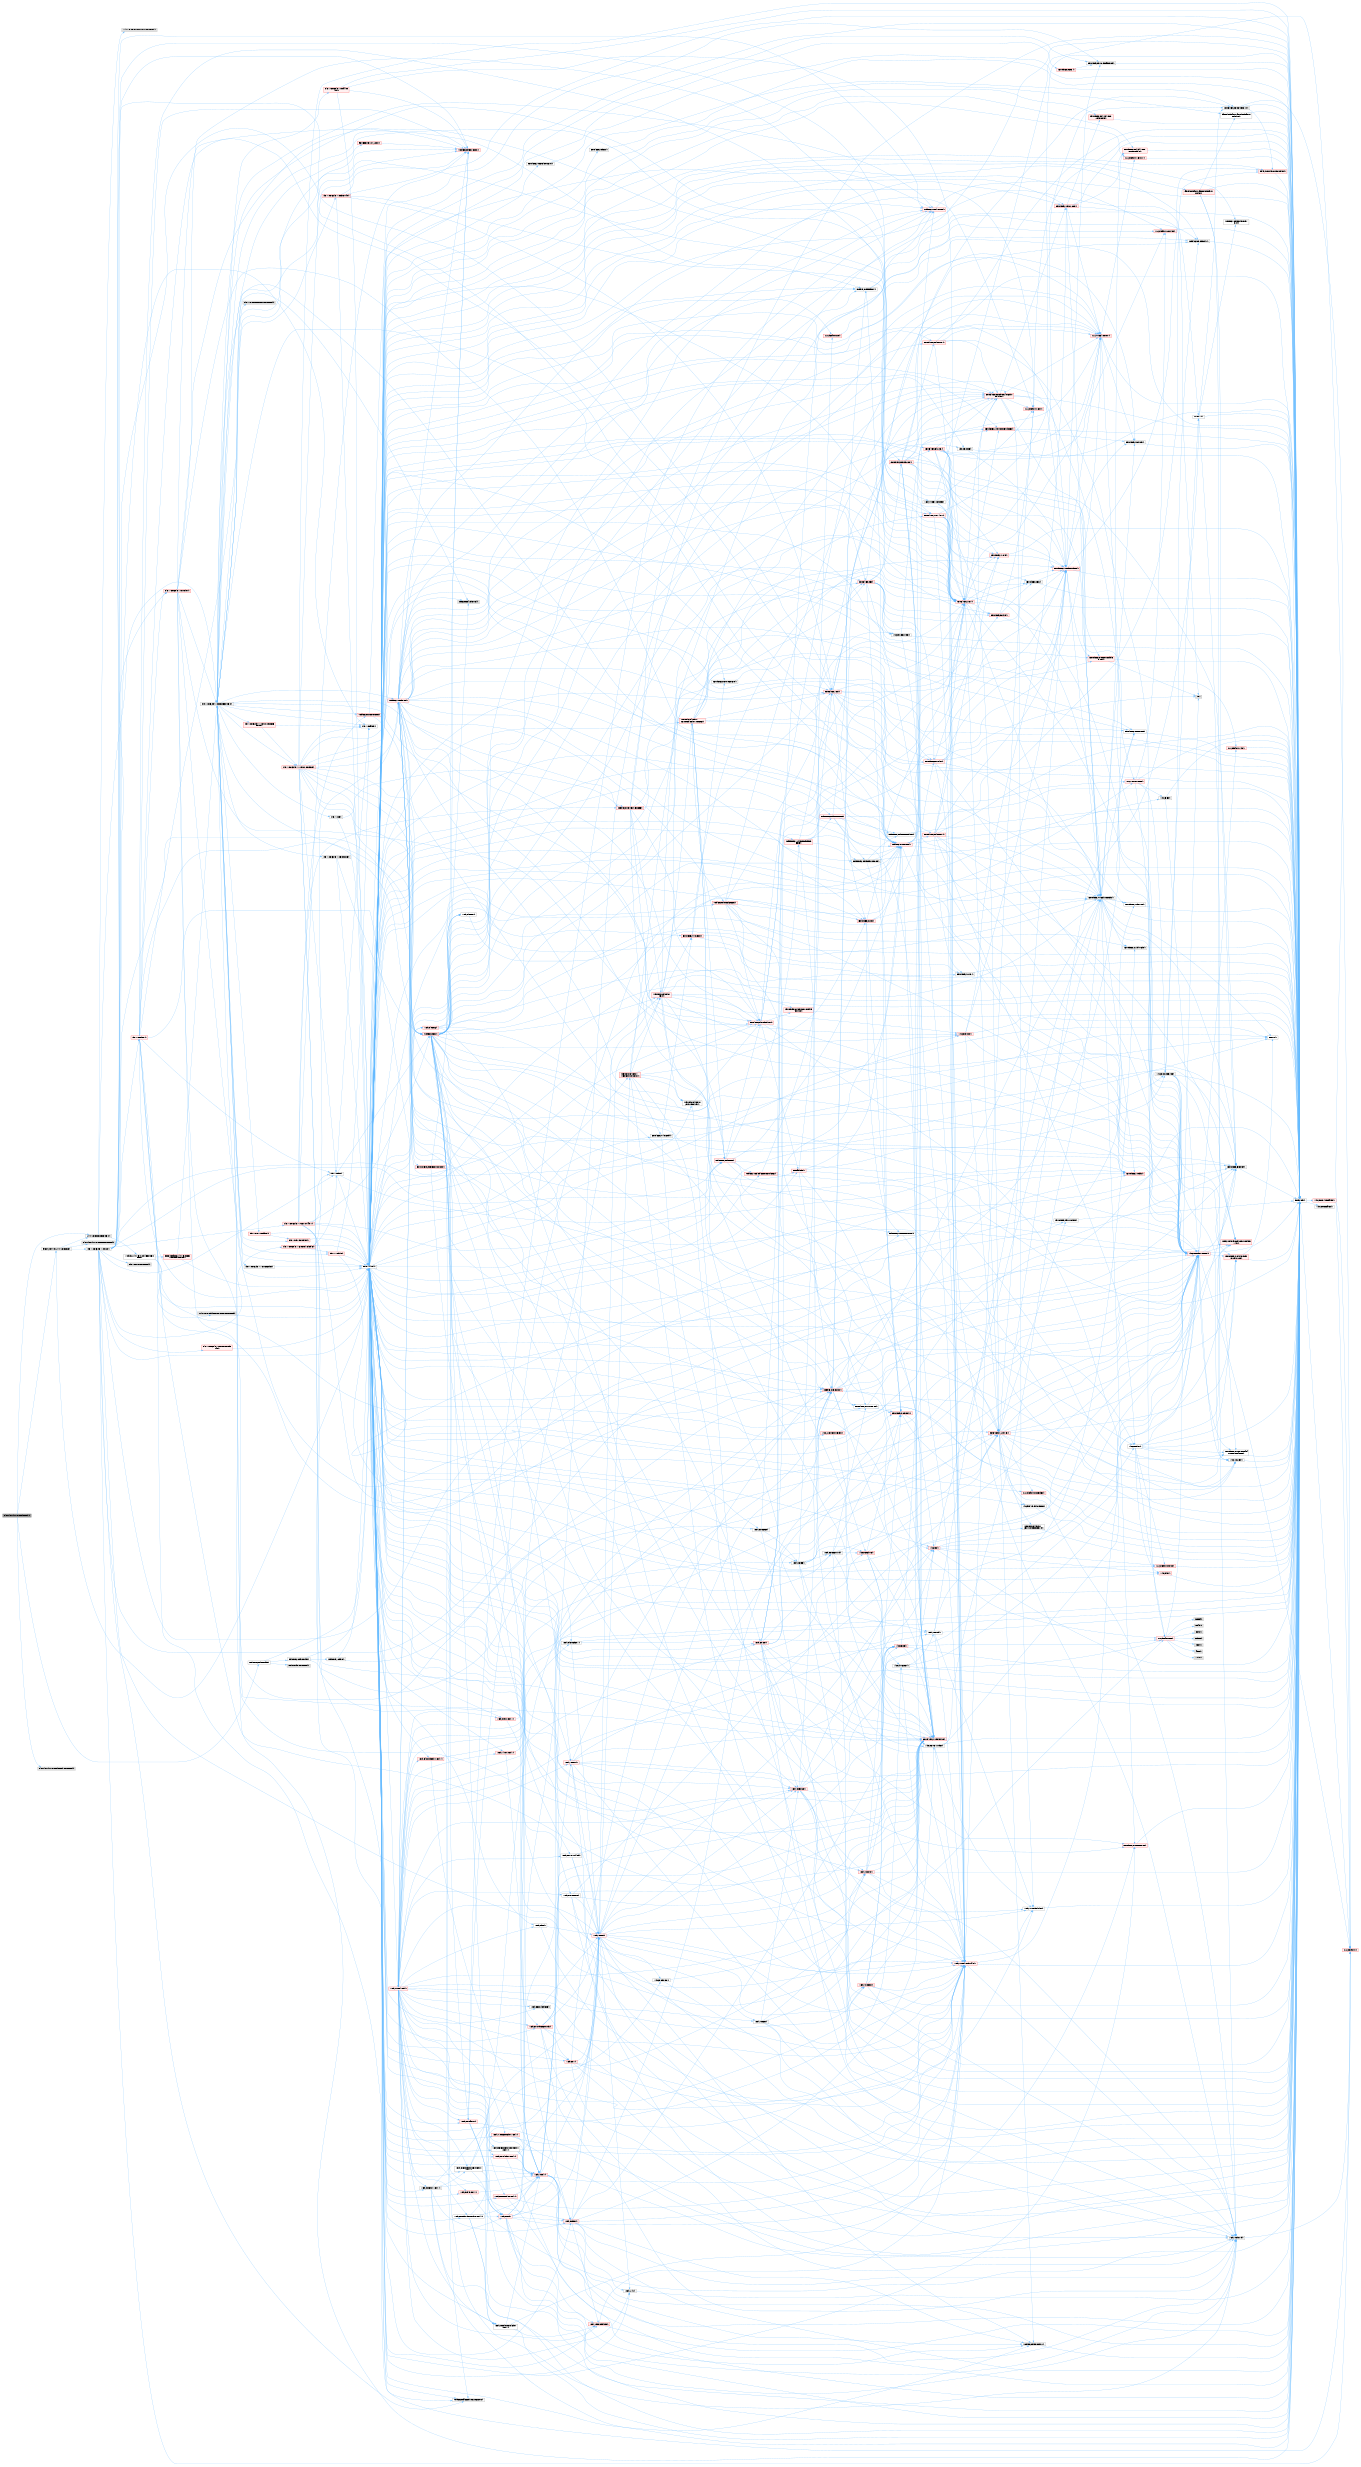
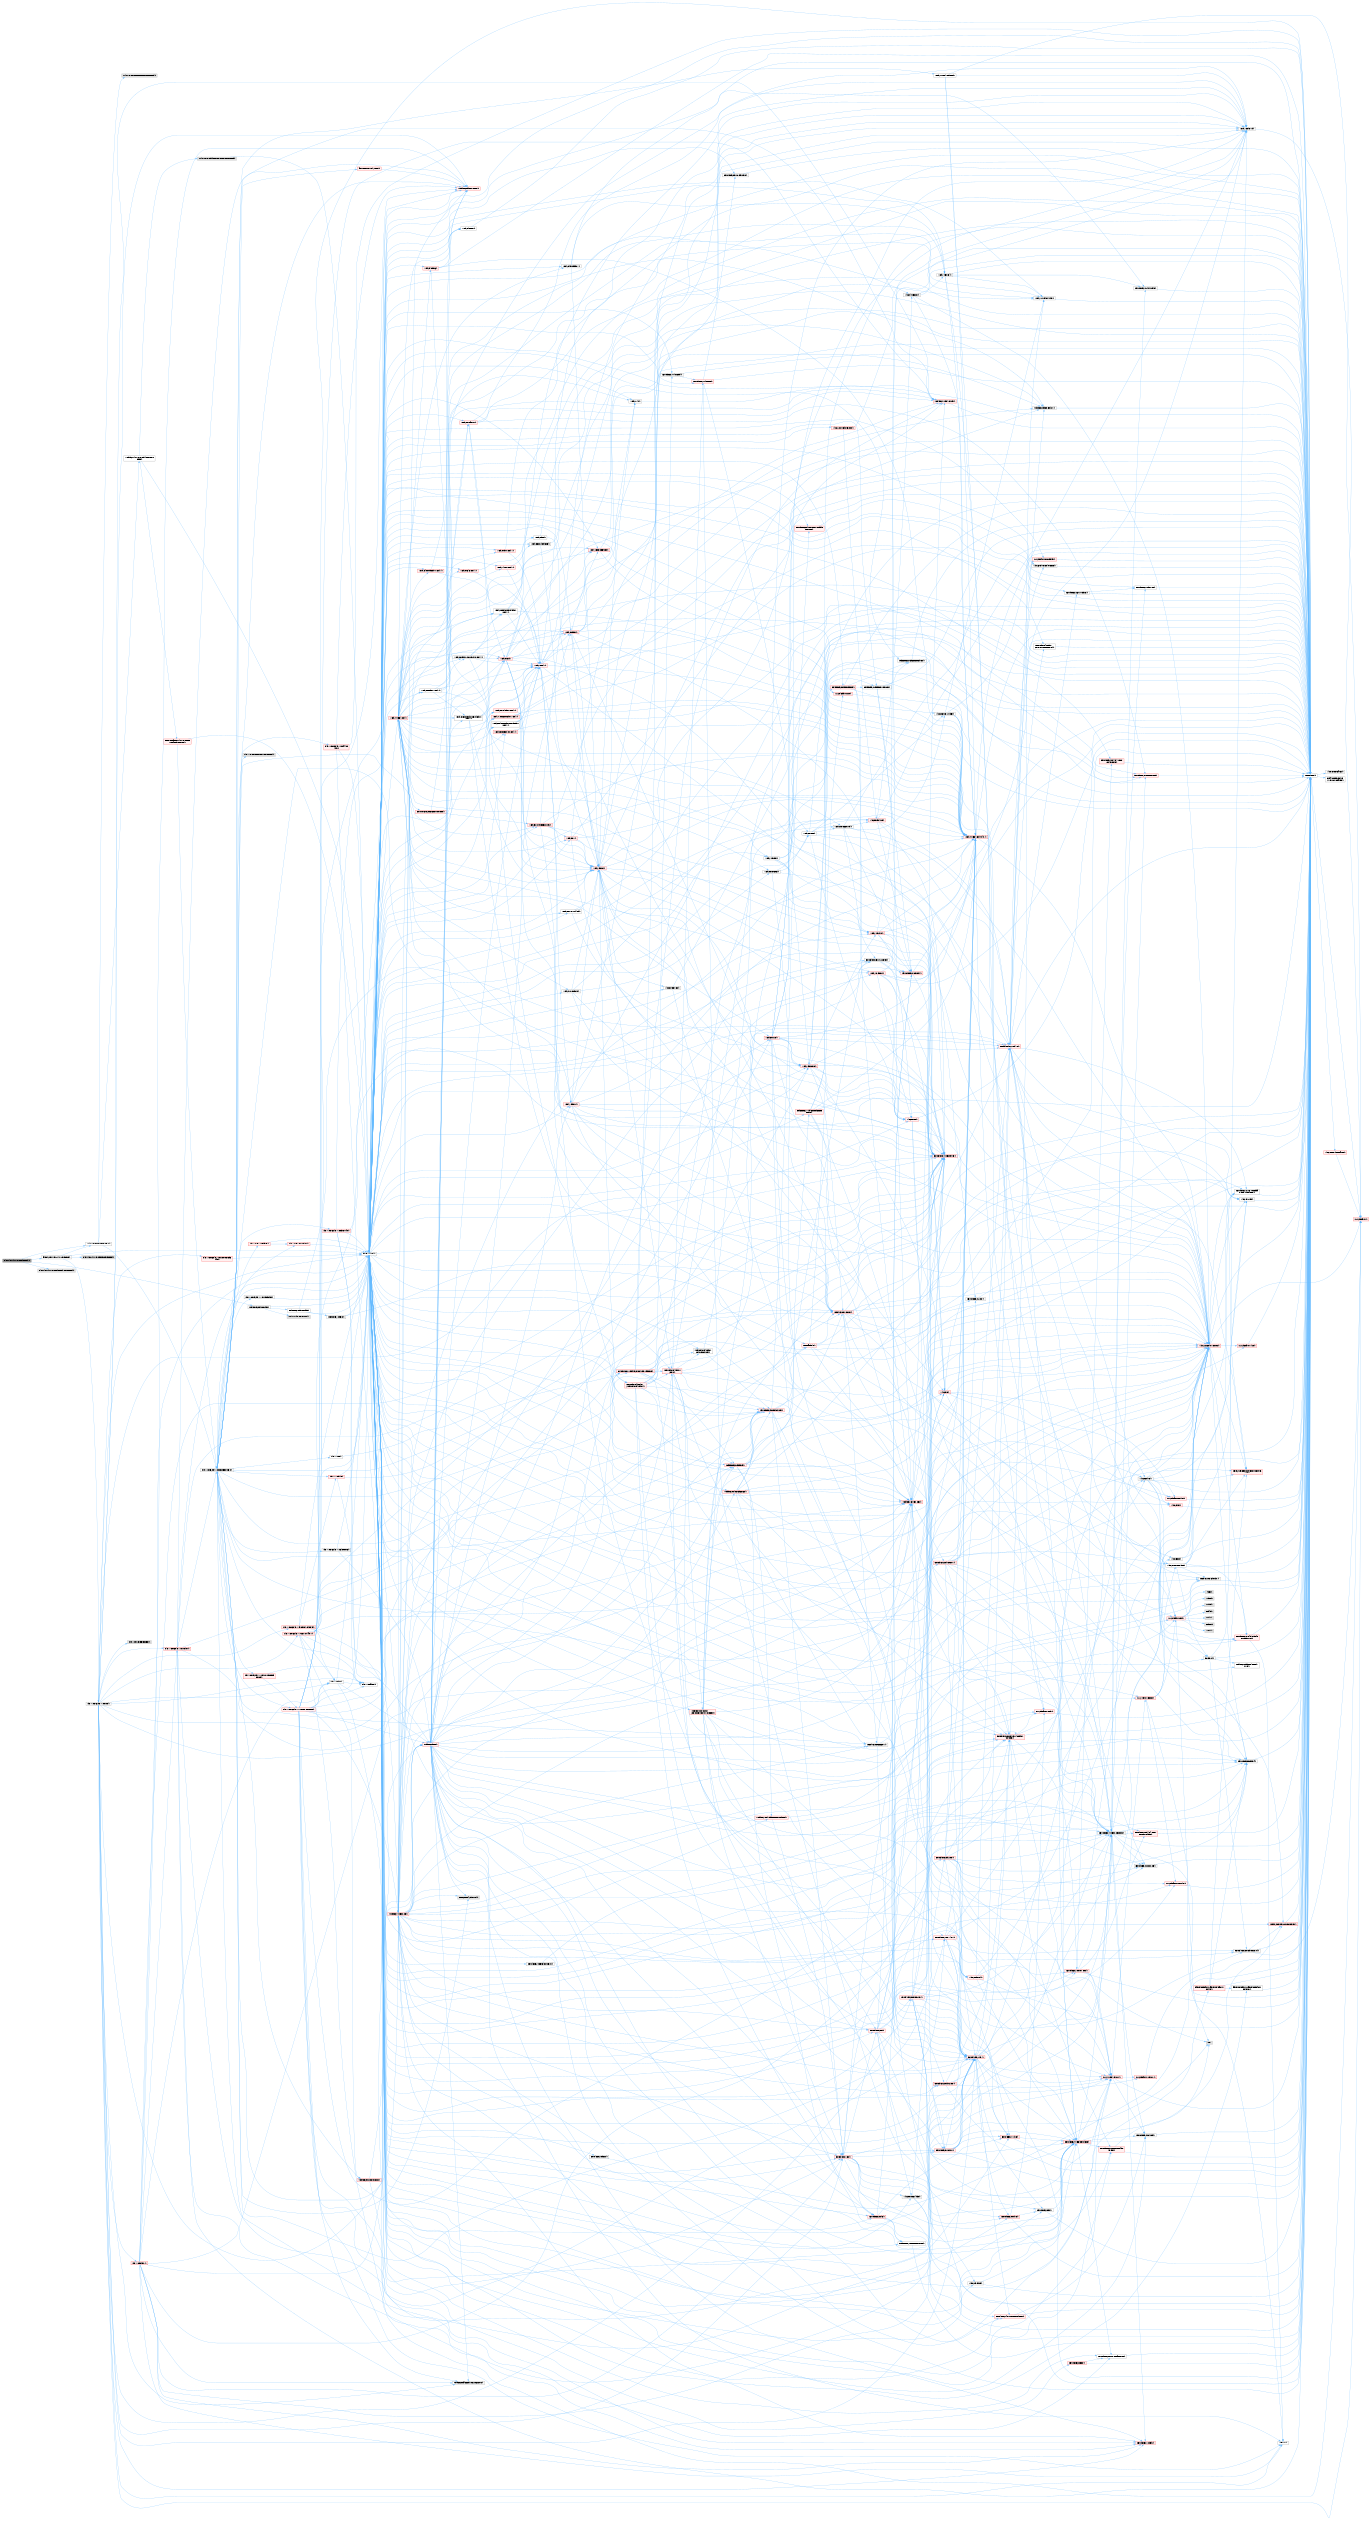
none -> (1335, 779)
(630, 808) -> (635, 1371)
